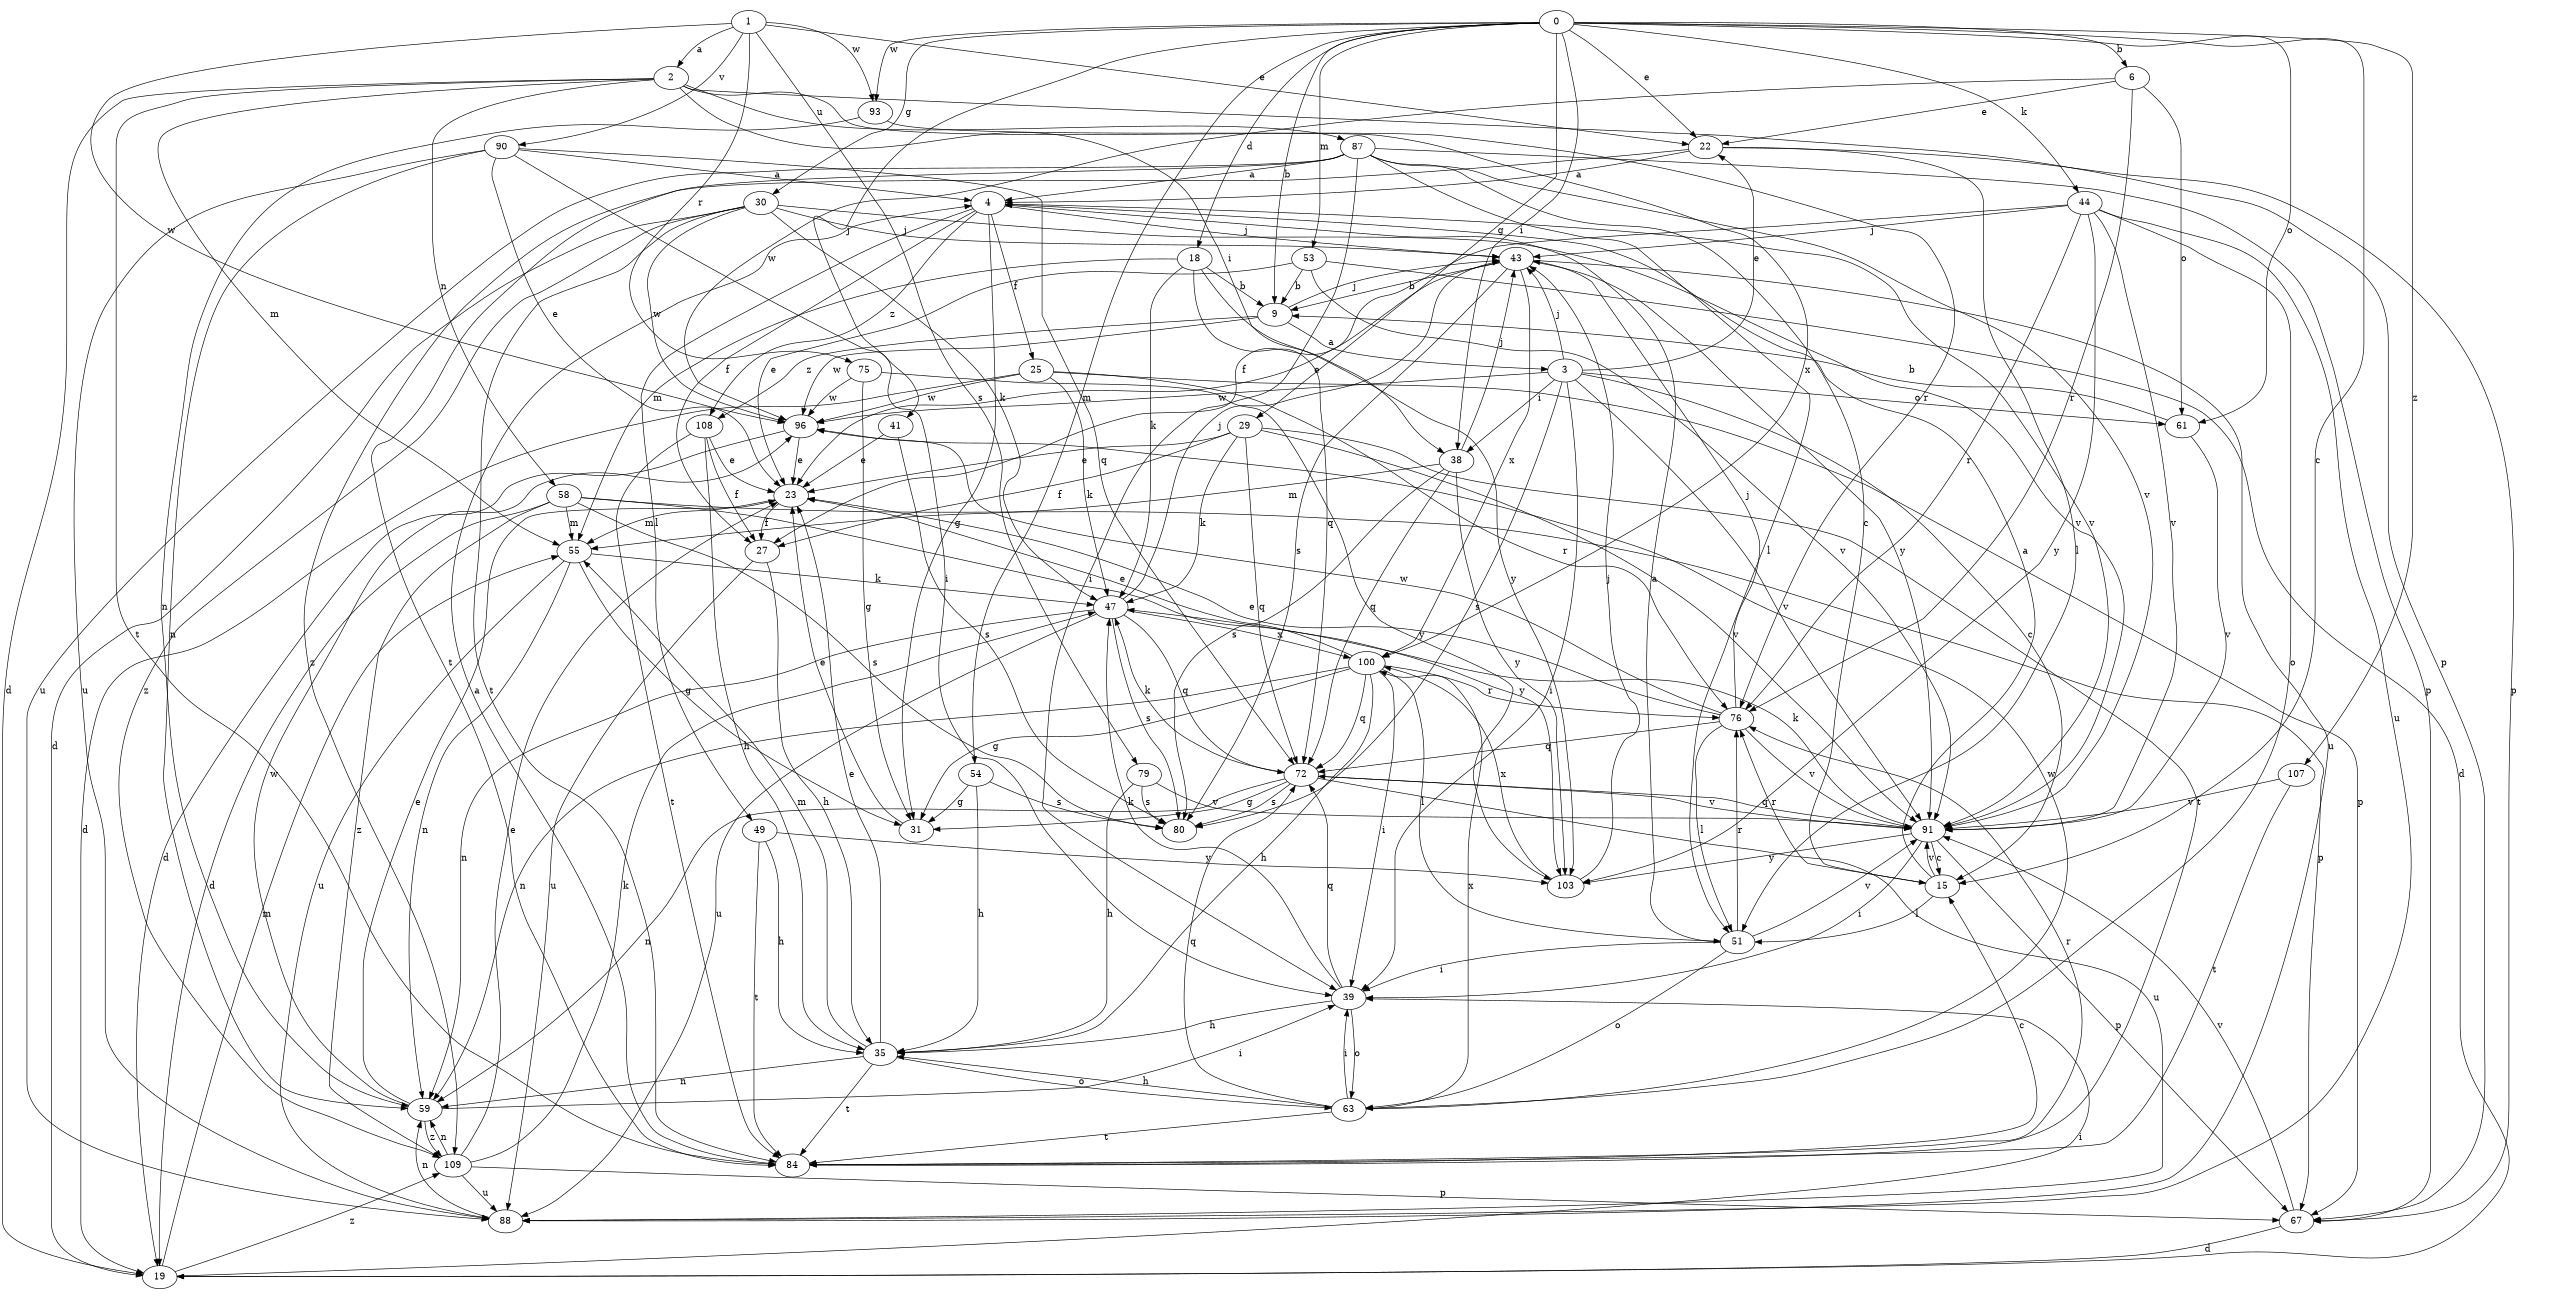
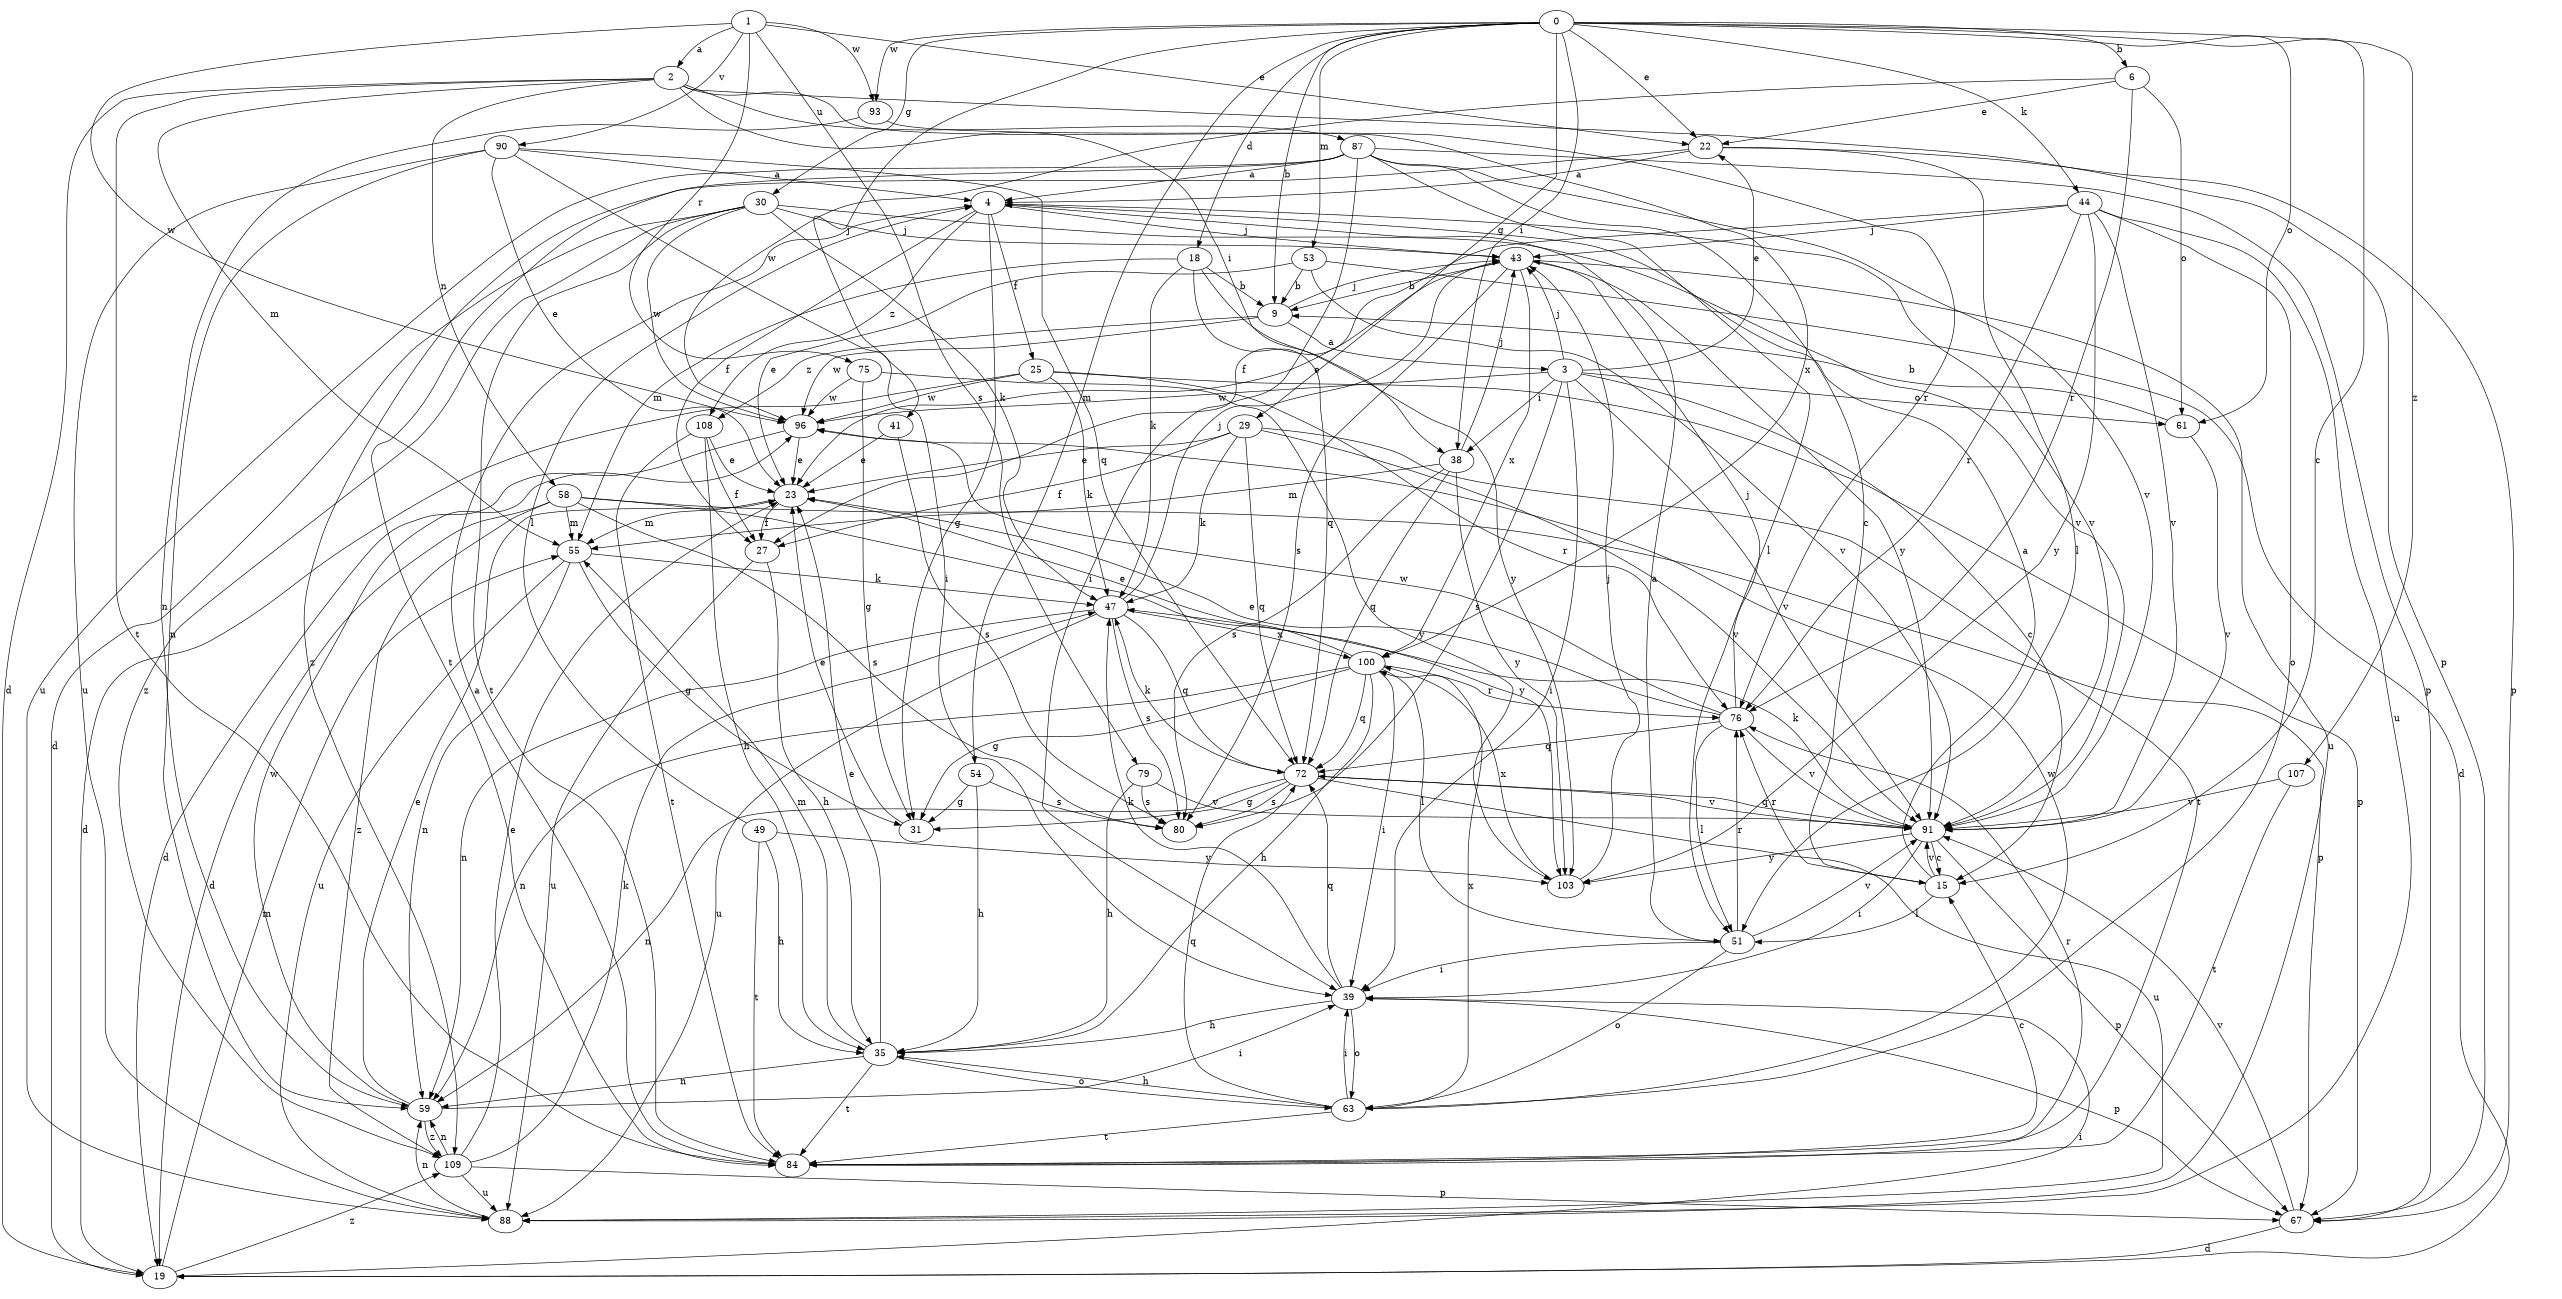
(645, 444) -> (549, 465)
none -> (1838, 1044)
